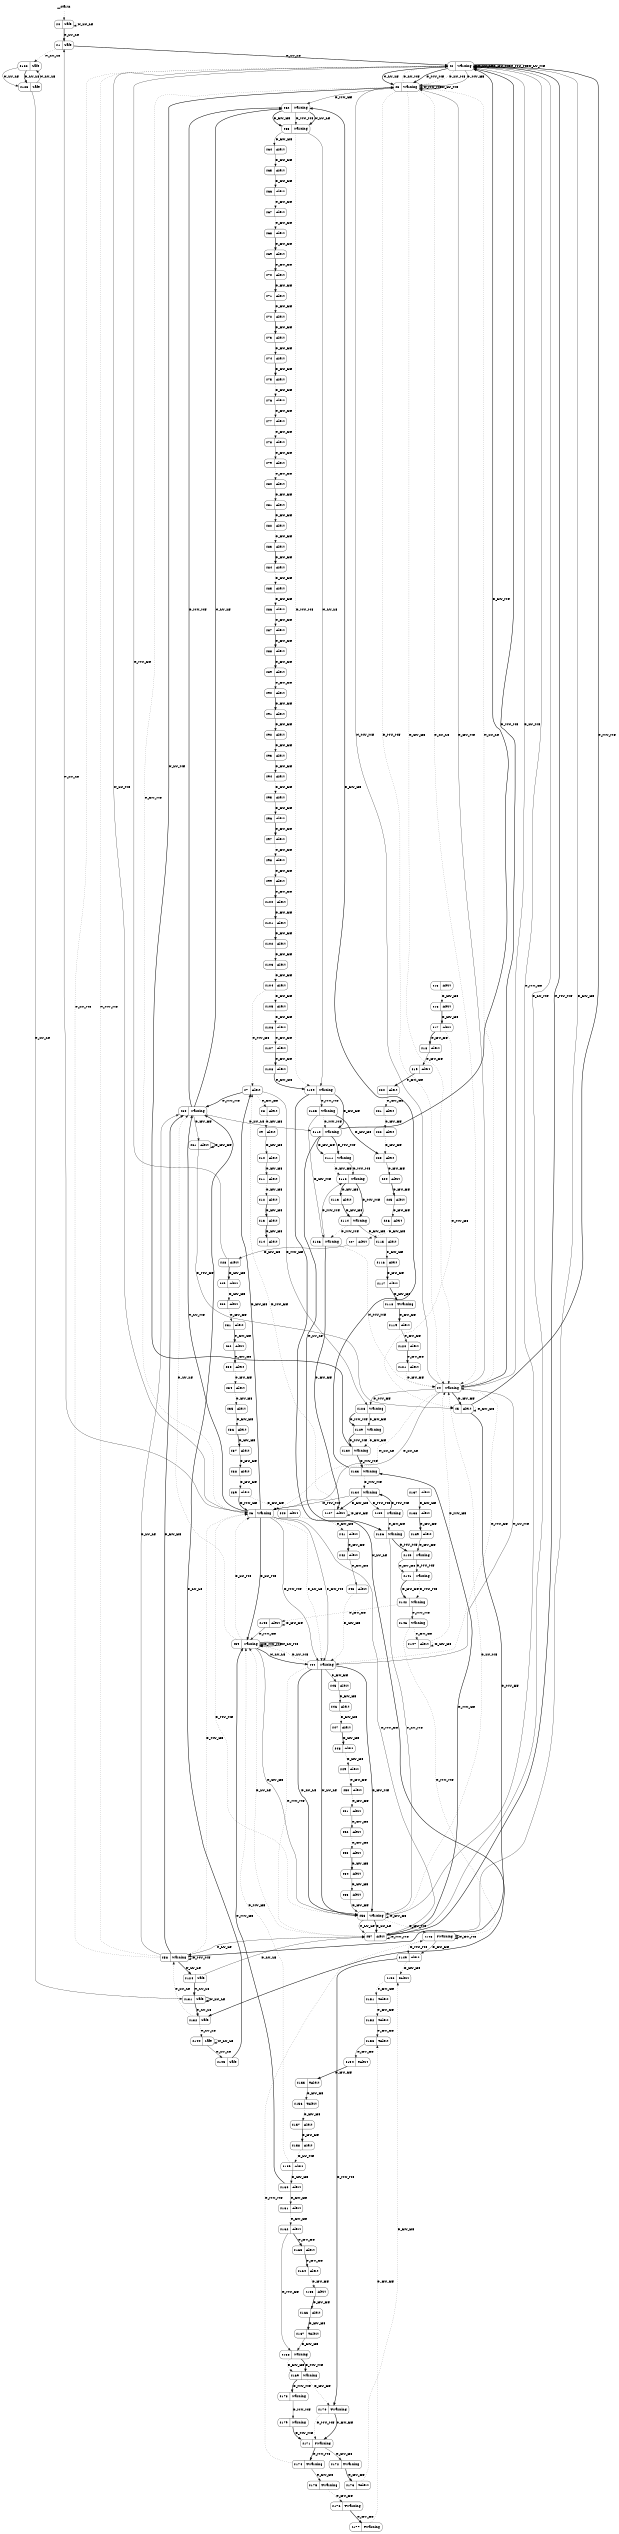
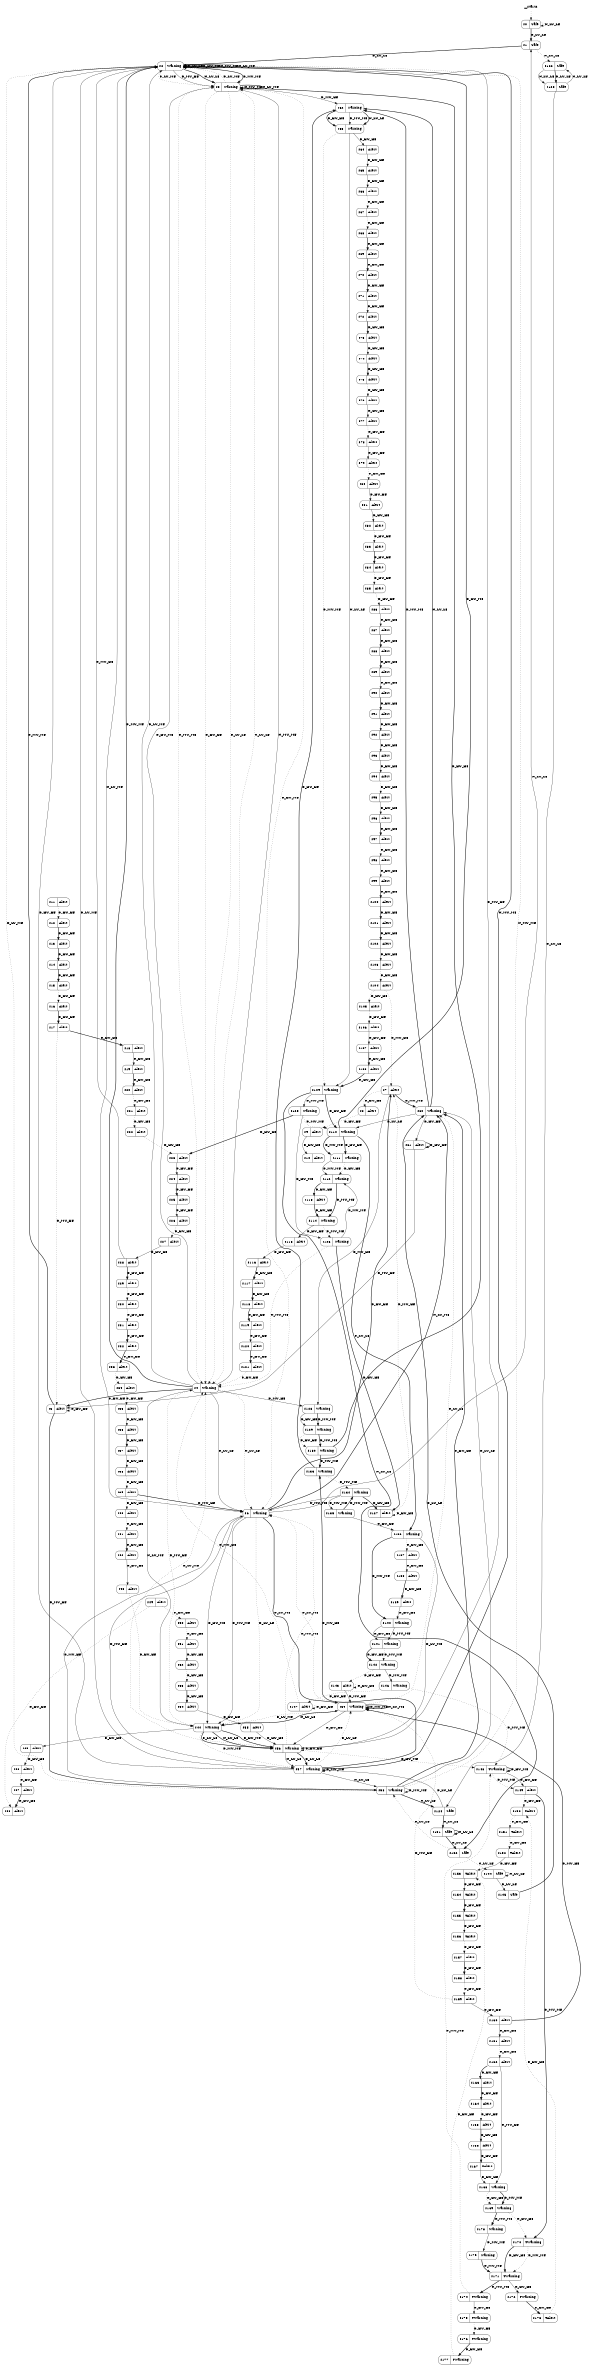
(177, 766) -> (460, 766)
none -> (58, 974)
(35, 1109) -> (546, 970)
(266, 1167) -> none
(405, 1304) -> (259, 1304)
none -> (407, 1544)
(206, 1726) -> (68, 1750)
(347, 1758) -> (44, 1685)
(381, 1937) -> (313, 1769)
(306, 2156) -> (473, 1989)
